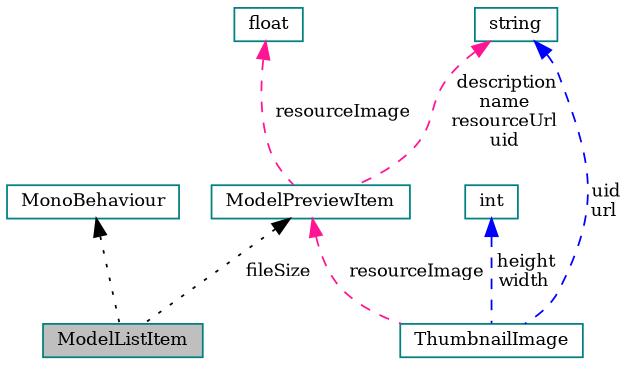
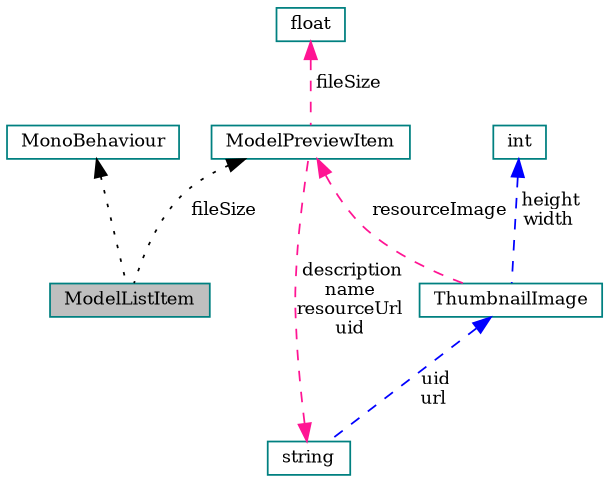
(341, 112) -> (346, 83)
(587, 195) -> (403, 385)
